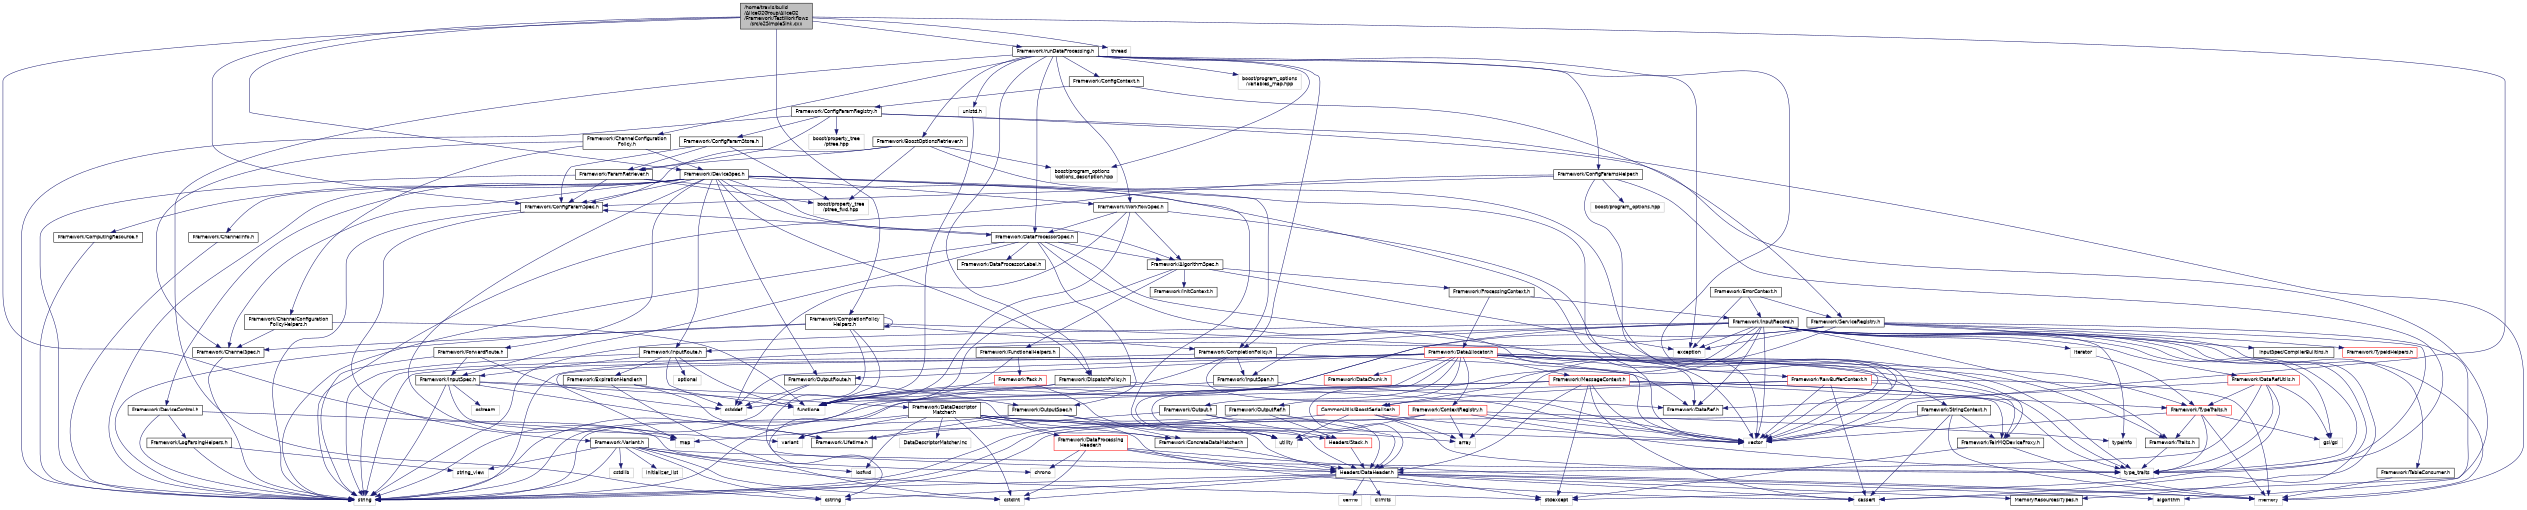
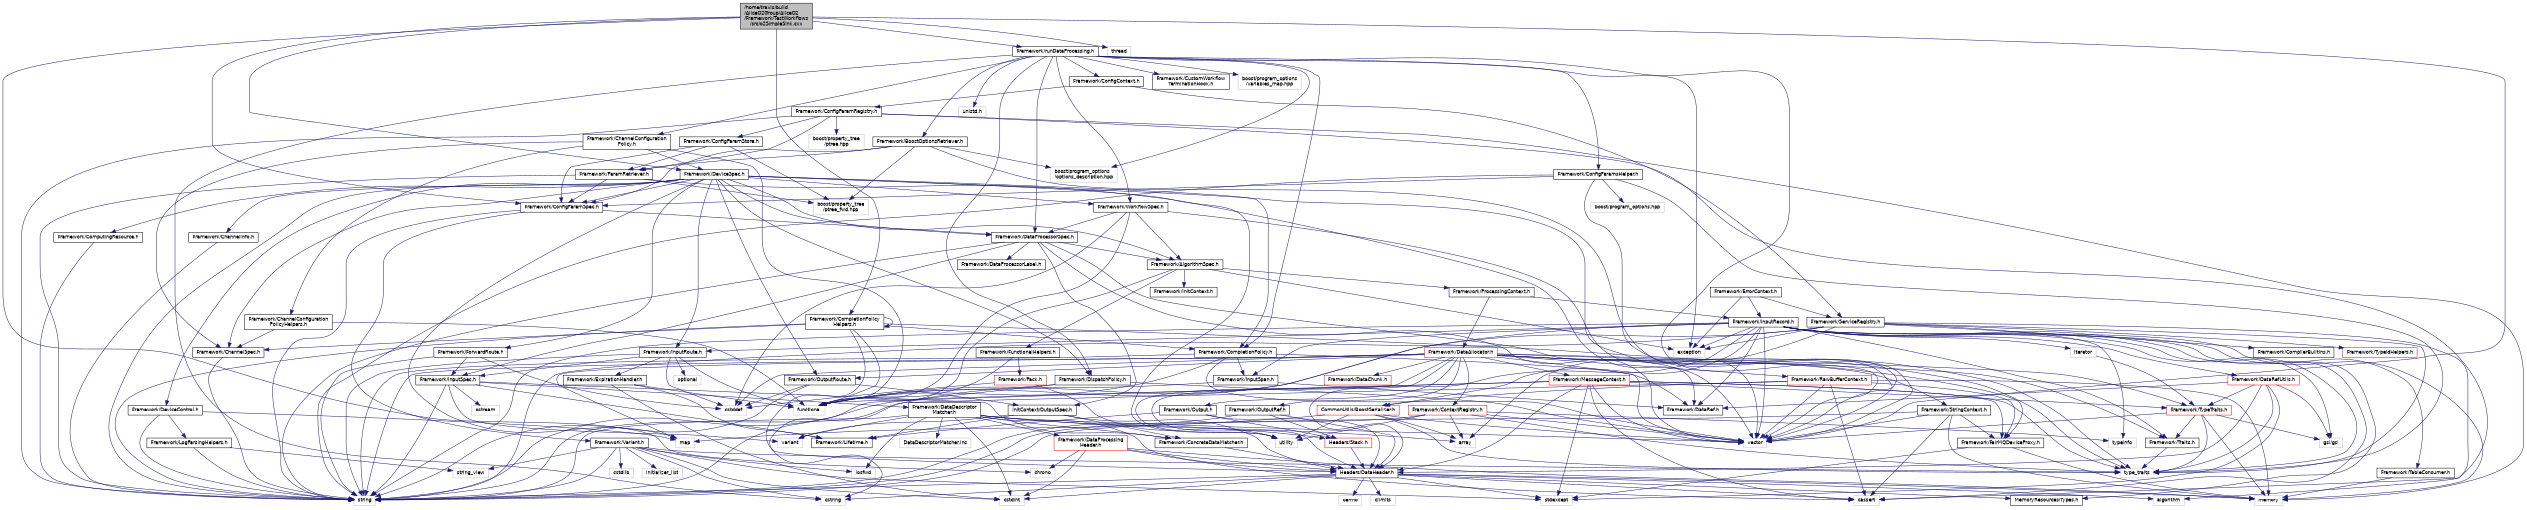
none -> (1191, 82)
(790, 222) -> (785, 222)
(925, 292) -> (813, 279)
(2294, 352) -> (2294, 352)
(1042, 410) -> (1042, 410)
